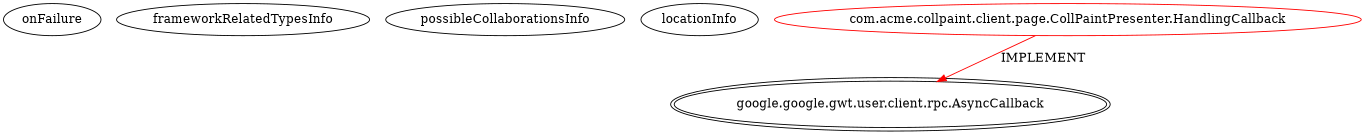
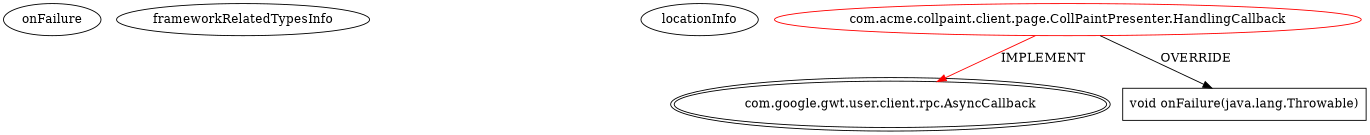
(505, 20) -> none
(890, 104) -> (890, 104)
none -> (1244, 104)
